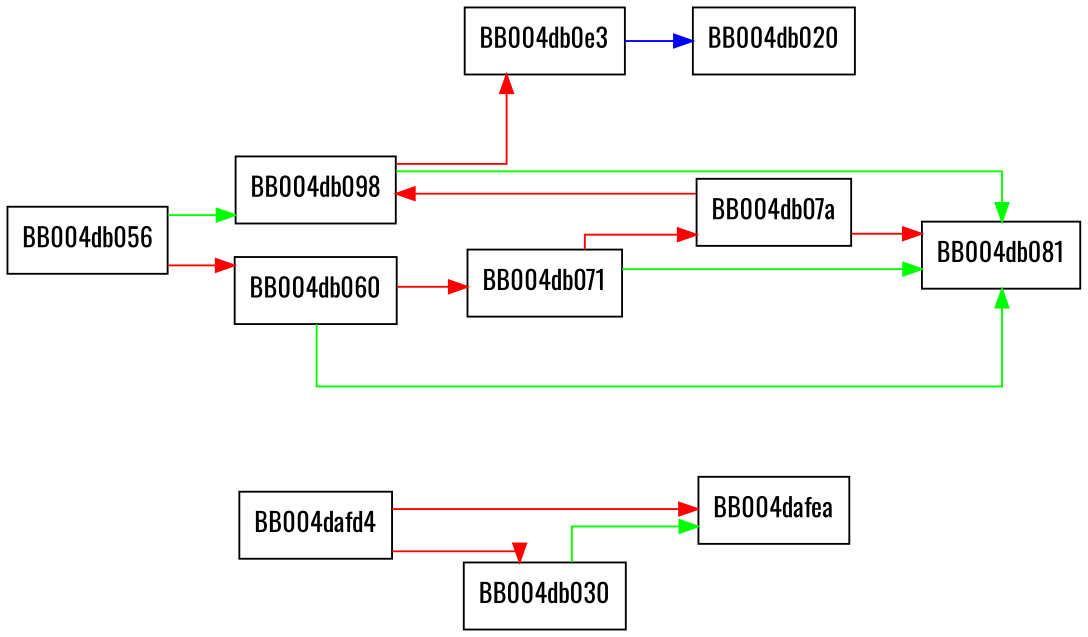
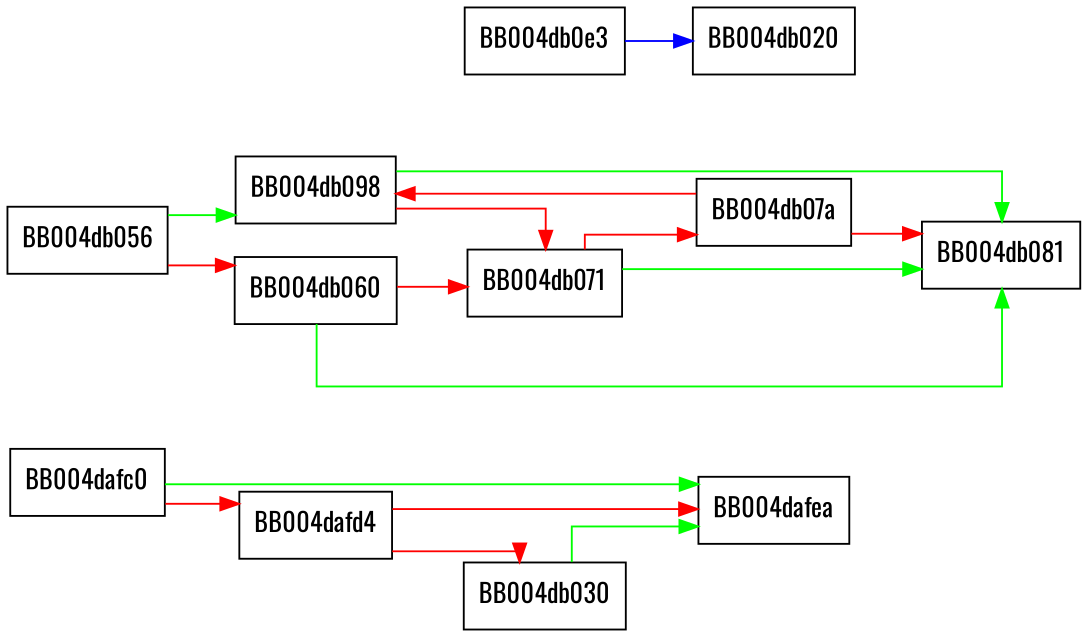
(507, 157) -> (482, 209)
none -> (88, 482)
